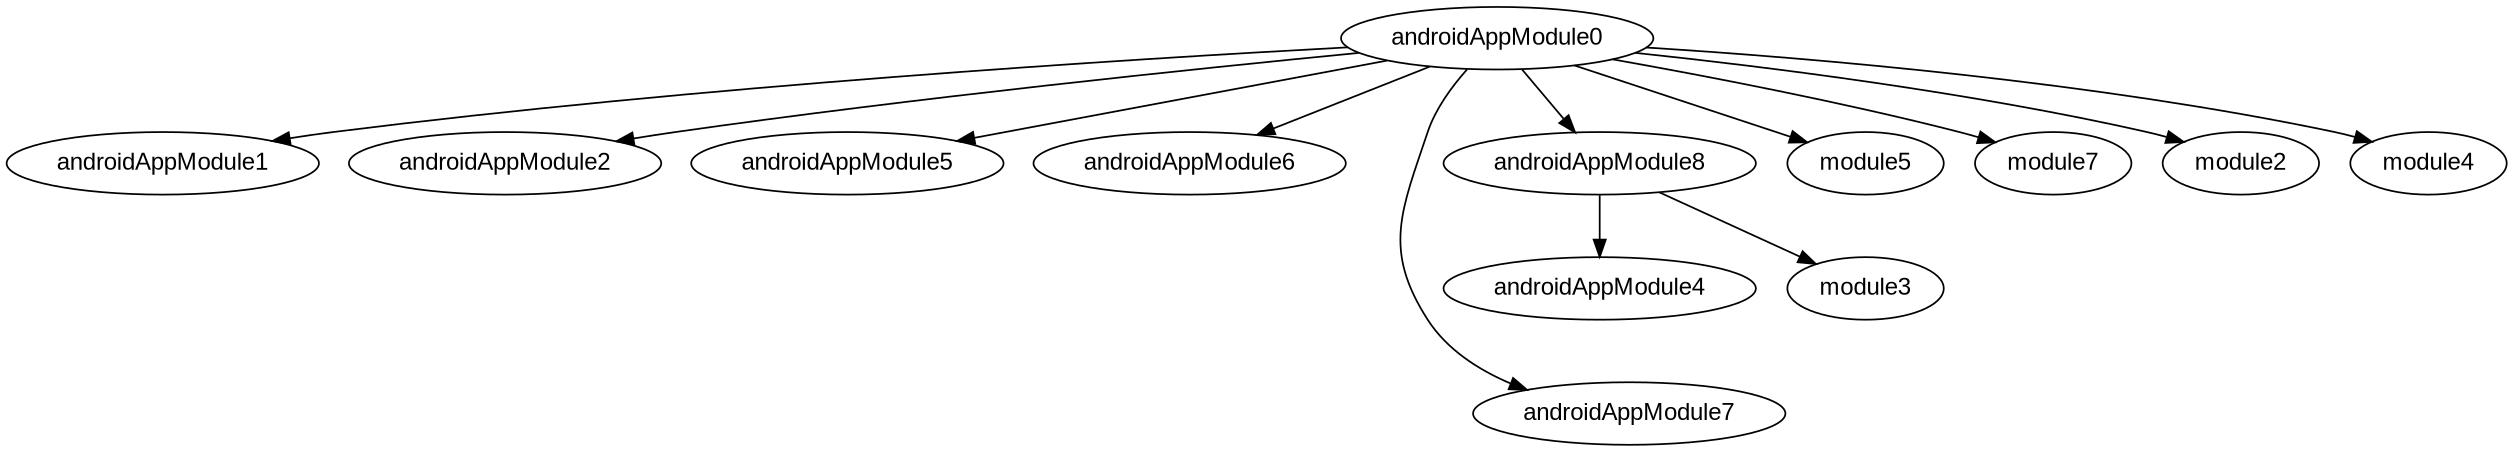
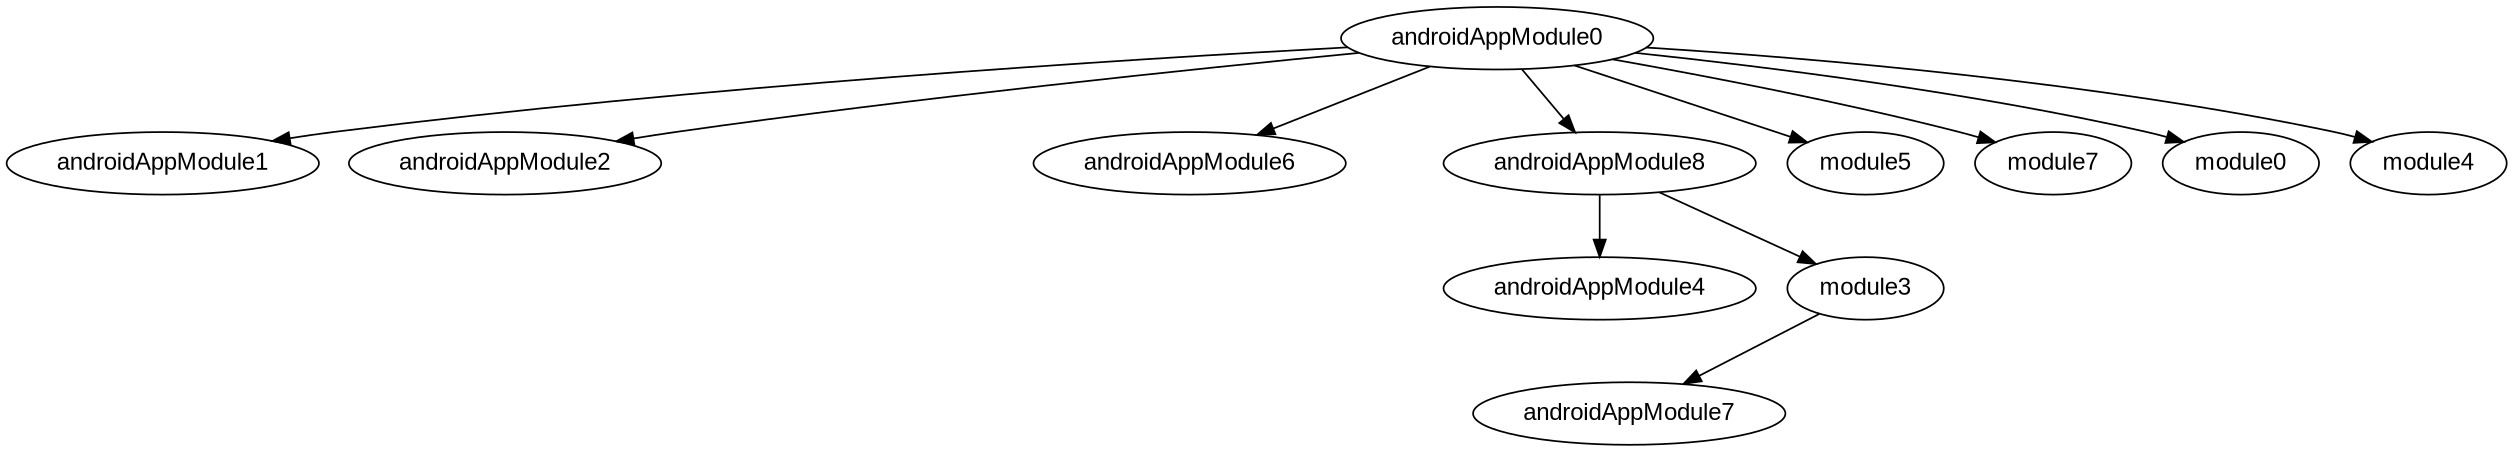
(847, 163) -> none
(2241, 163) -> (2241, 163)
(1401, 243) -> (1759, 345)
